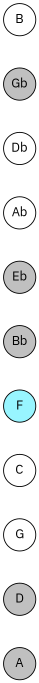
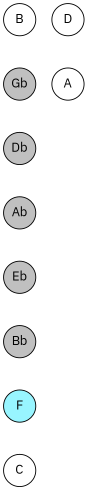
(20, 148) -> (20, 148)
(20, 213) -> (20, 213)
(20, 535) -> none
(20, 599) -> (68, 20)
(20, 664) -> (68, 84)
